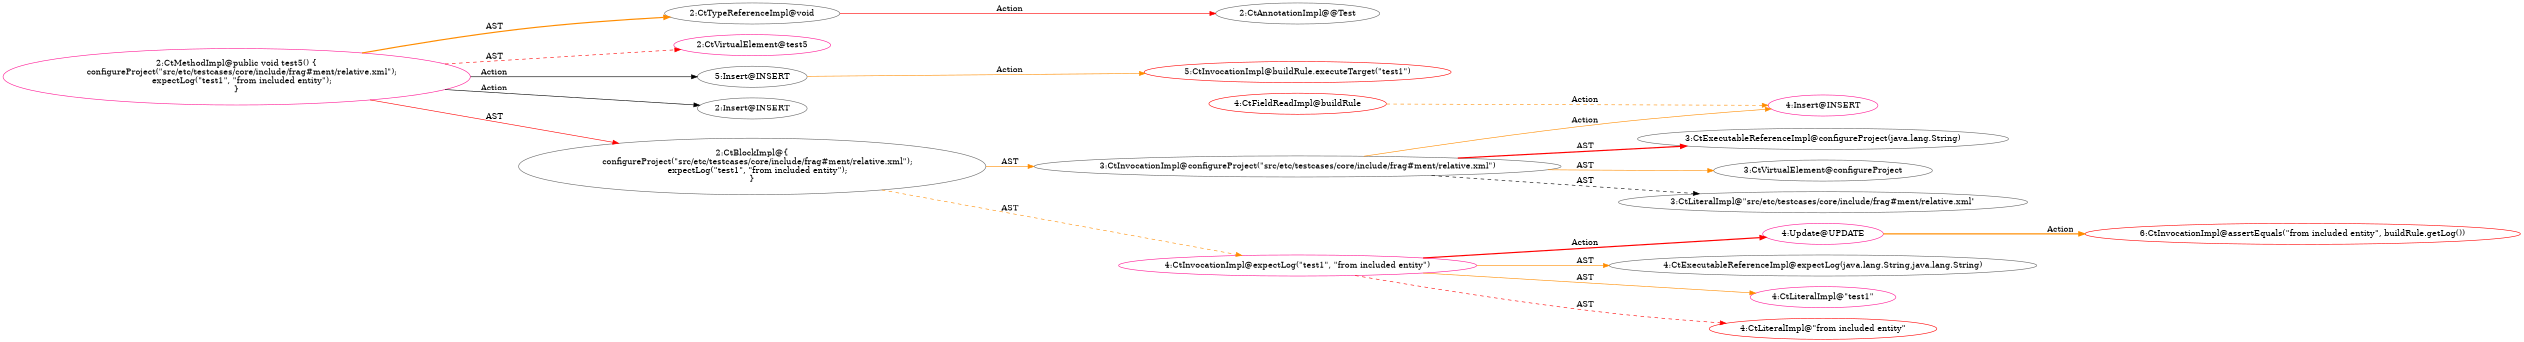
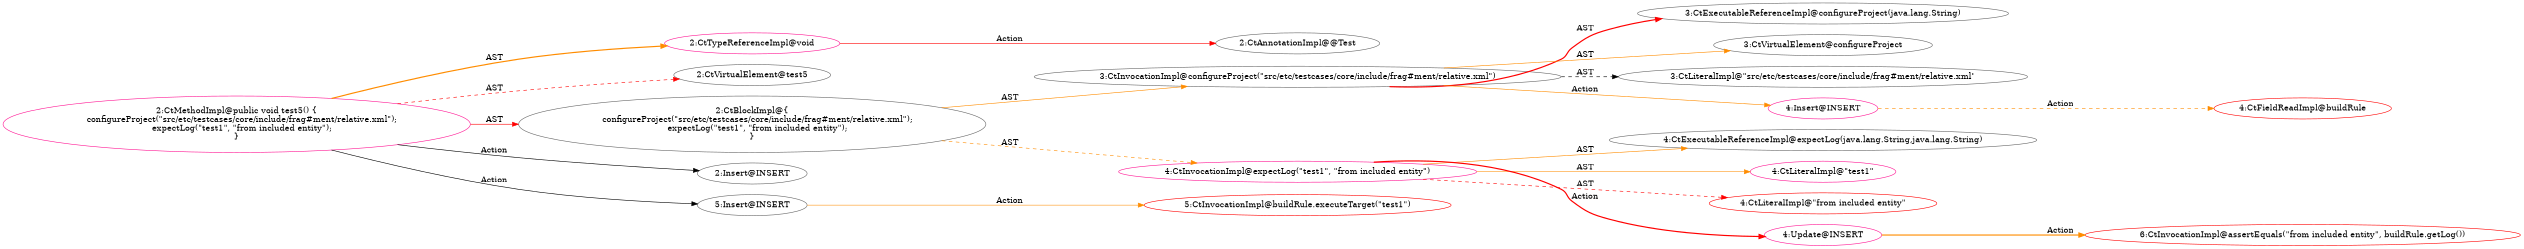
(752, 13) -> (752, 43)
(752, 45) -> (752, 75)
(1574, 105) -> (2043, 108)
(1823, 234) -> (1823, 235)
